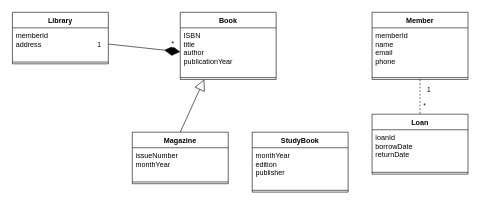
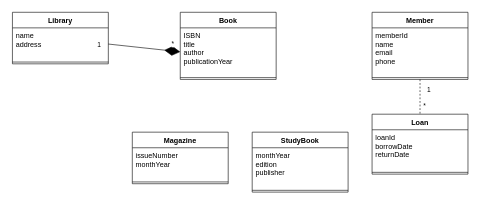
(32, 36) -> (24, 36)
(190, 111) -> none
